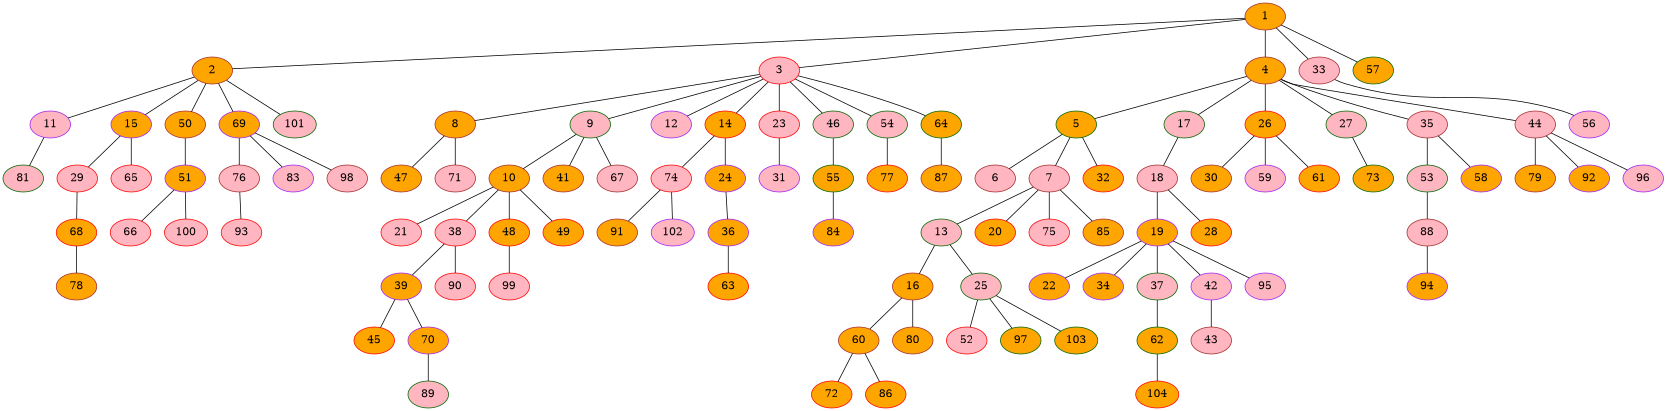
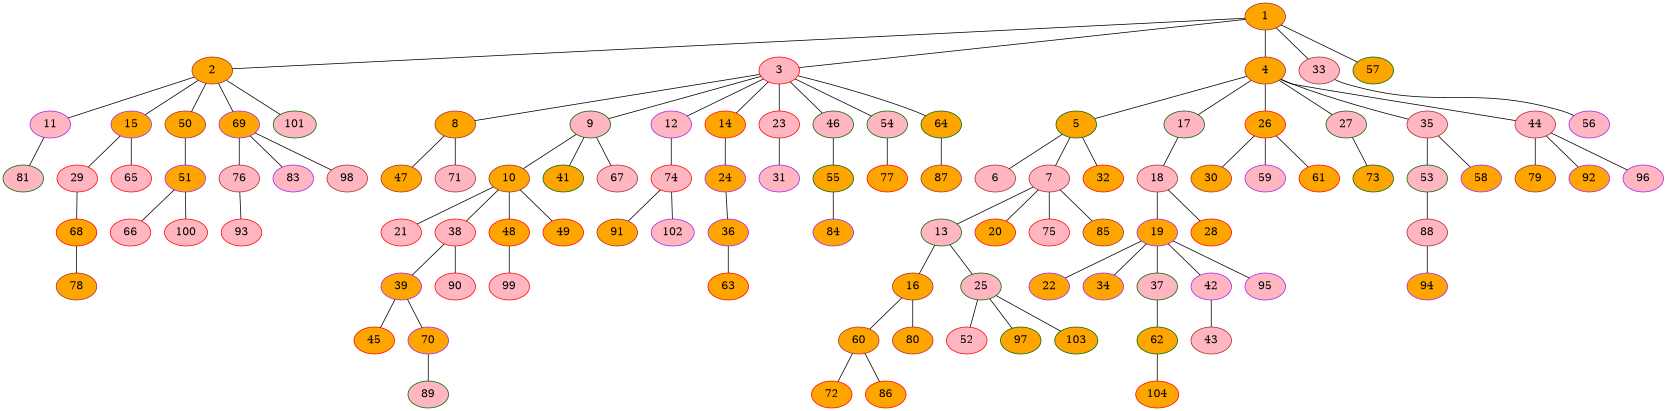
(698, 151) -> (671, 152)
(563, 178) -> (563, 178)
